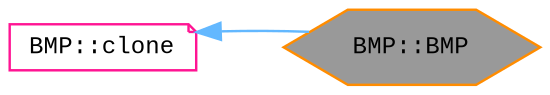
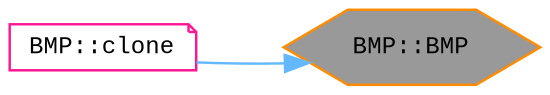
(265, 31) -> (241, 64)
